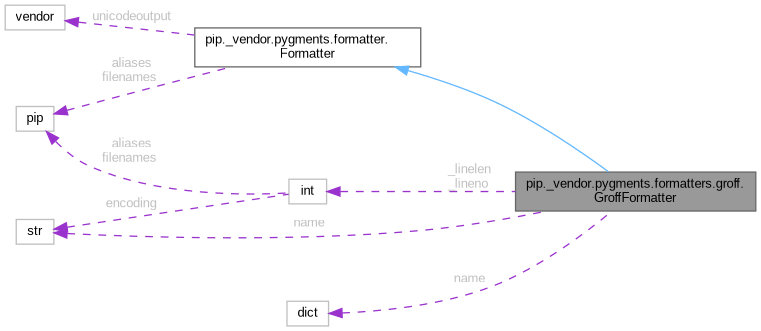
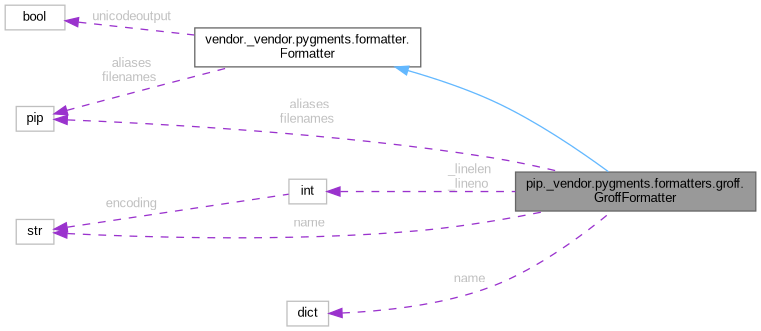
(35, 18) -> (35, 18)
(308, 47) -> (308, 47)
(167, 188) -> (316, 136)
